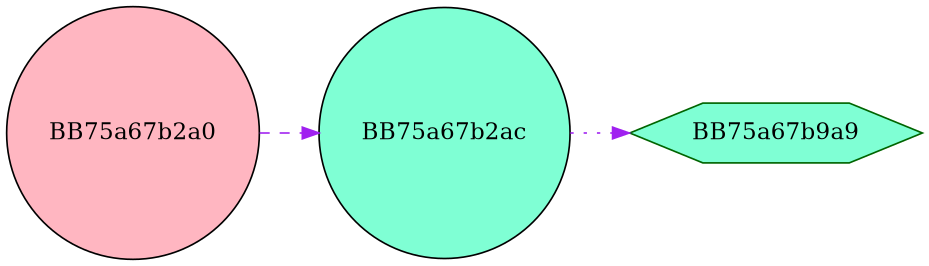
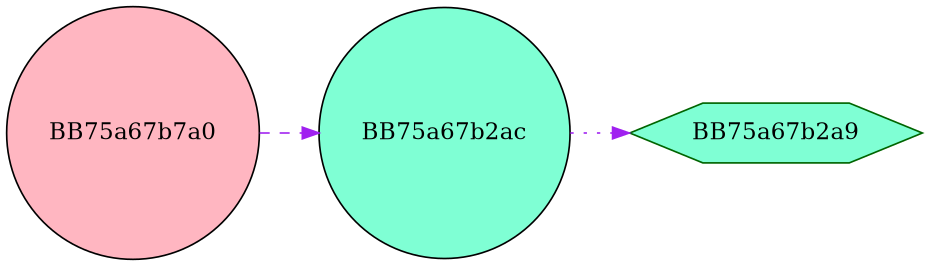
(133, 133) -> (133, 133)
(776, 133) -> (776, 133)
